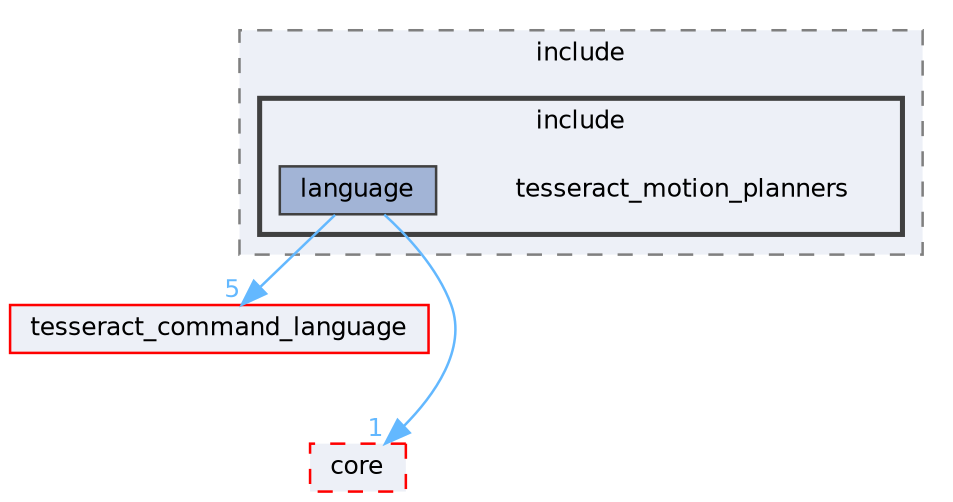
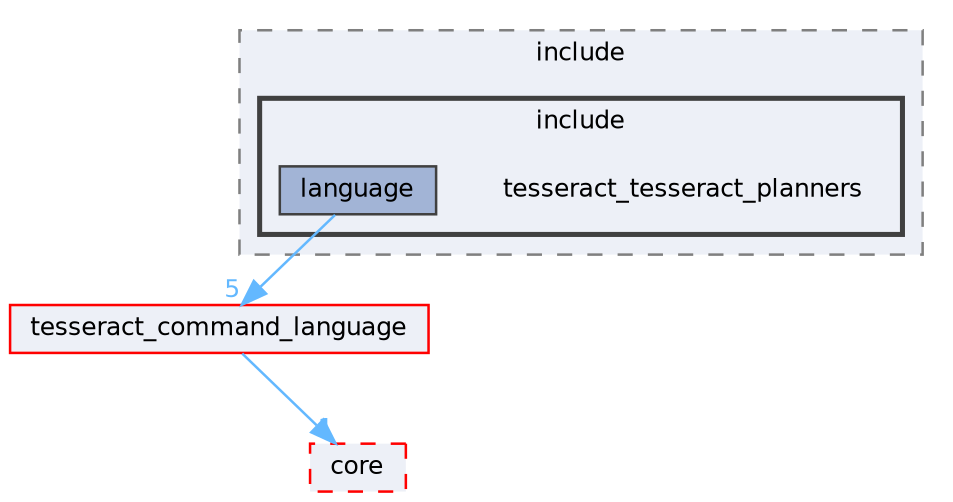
(683, 190) -> (683, 190)
(454, 316) -> (279, 389)
